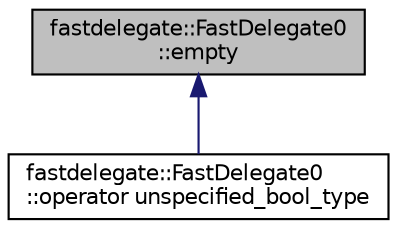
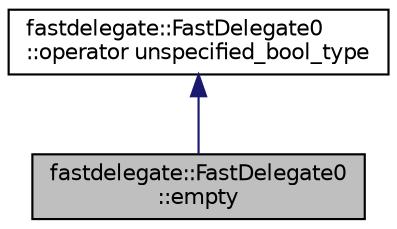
(199, 126) -> (199, 126)
